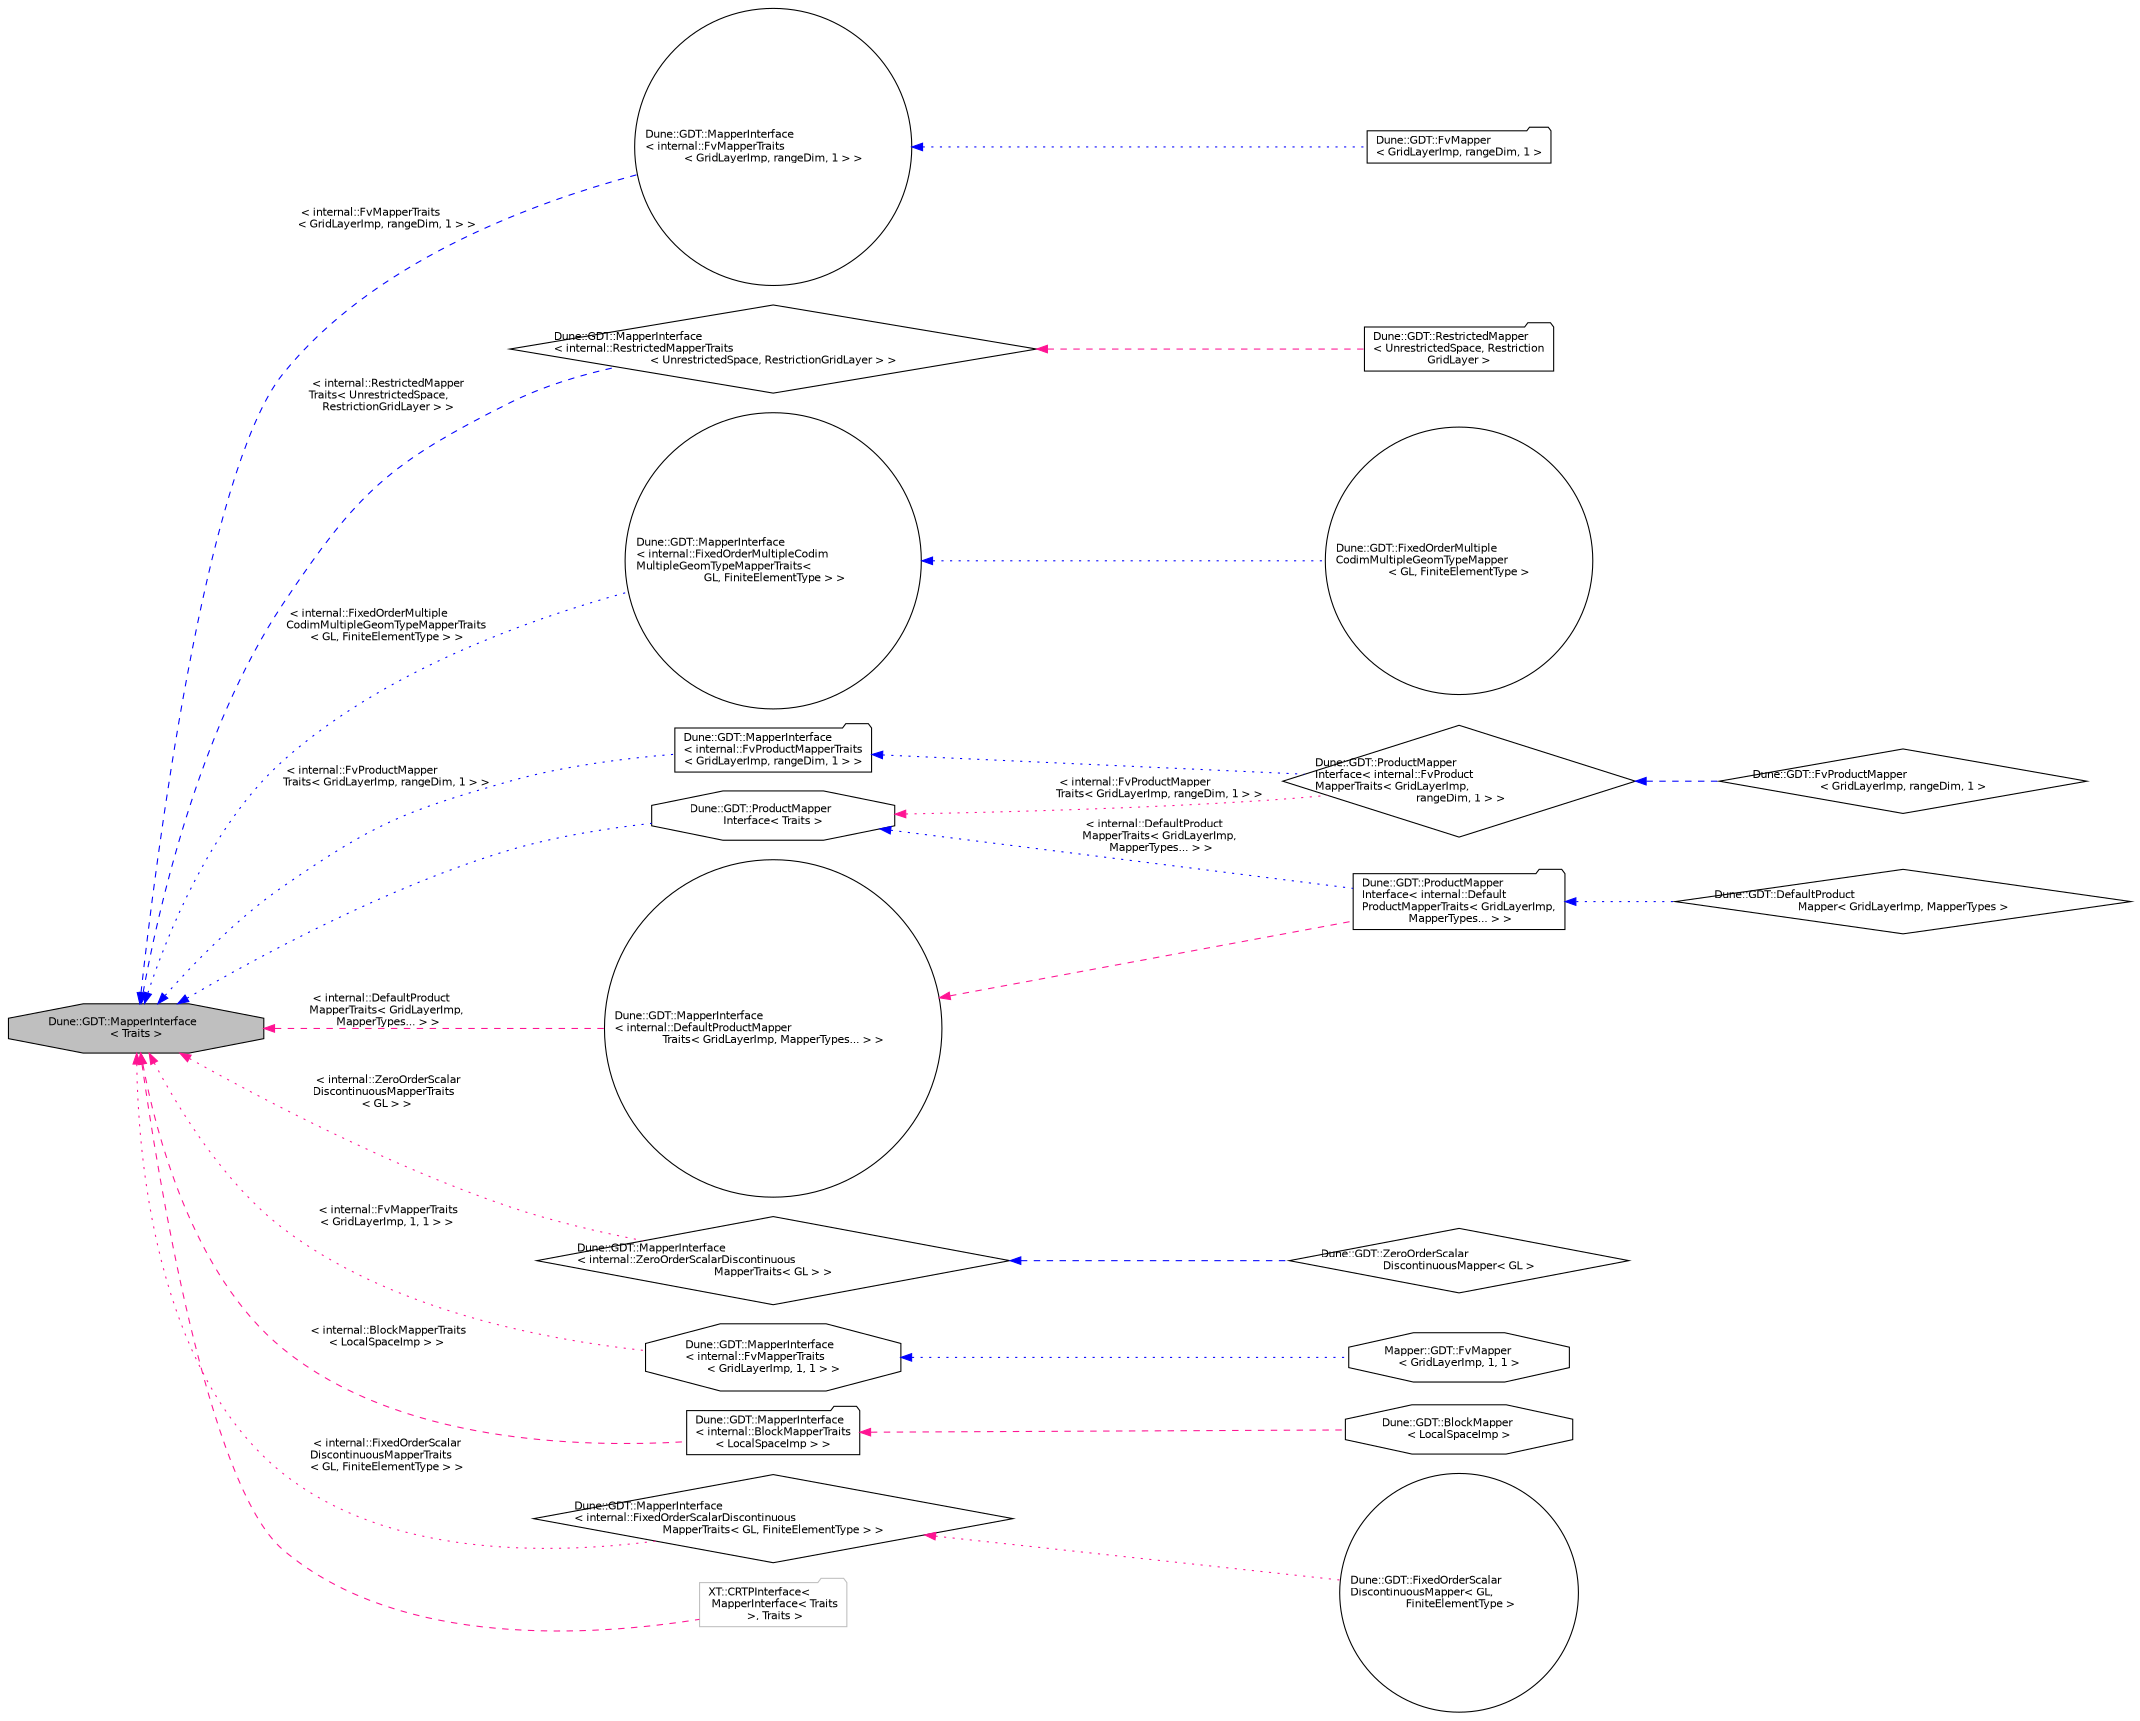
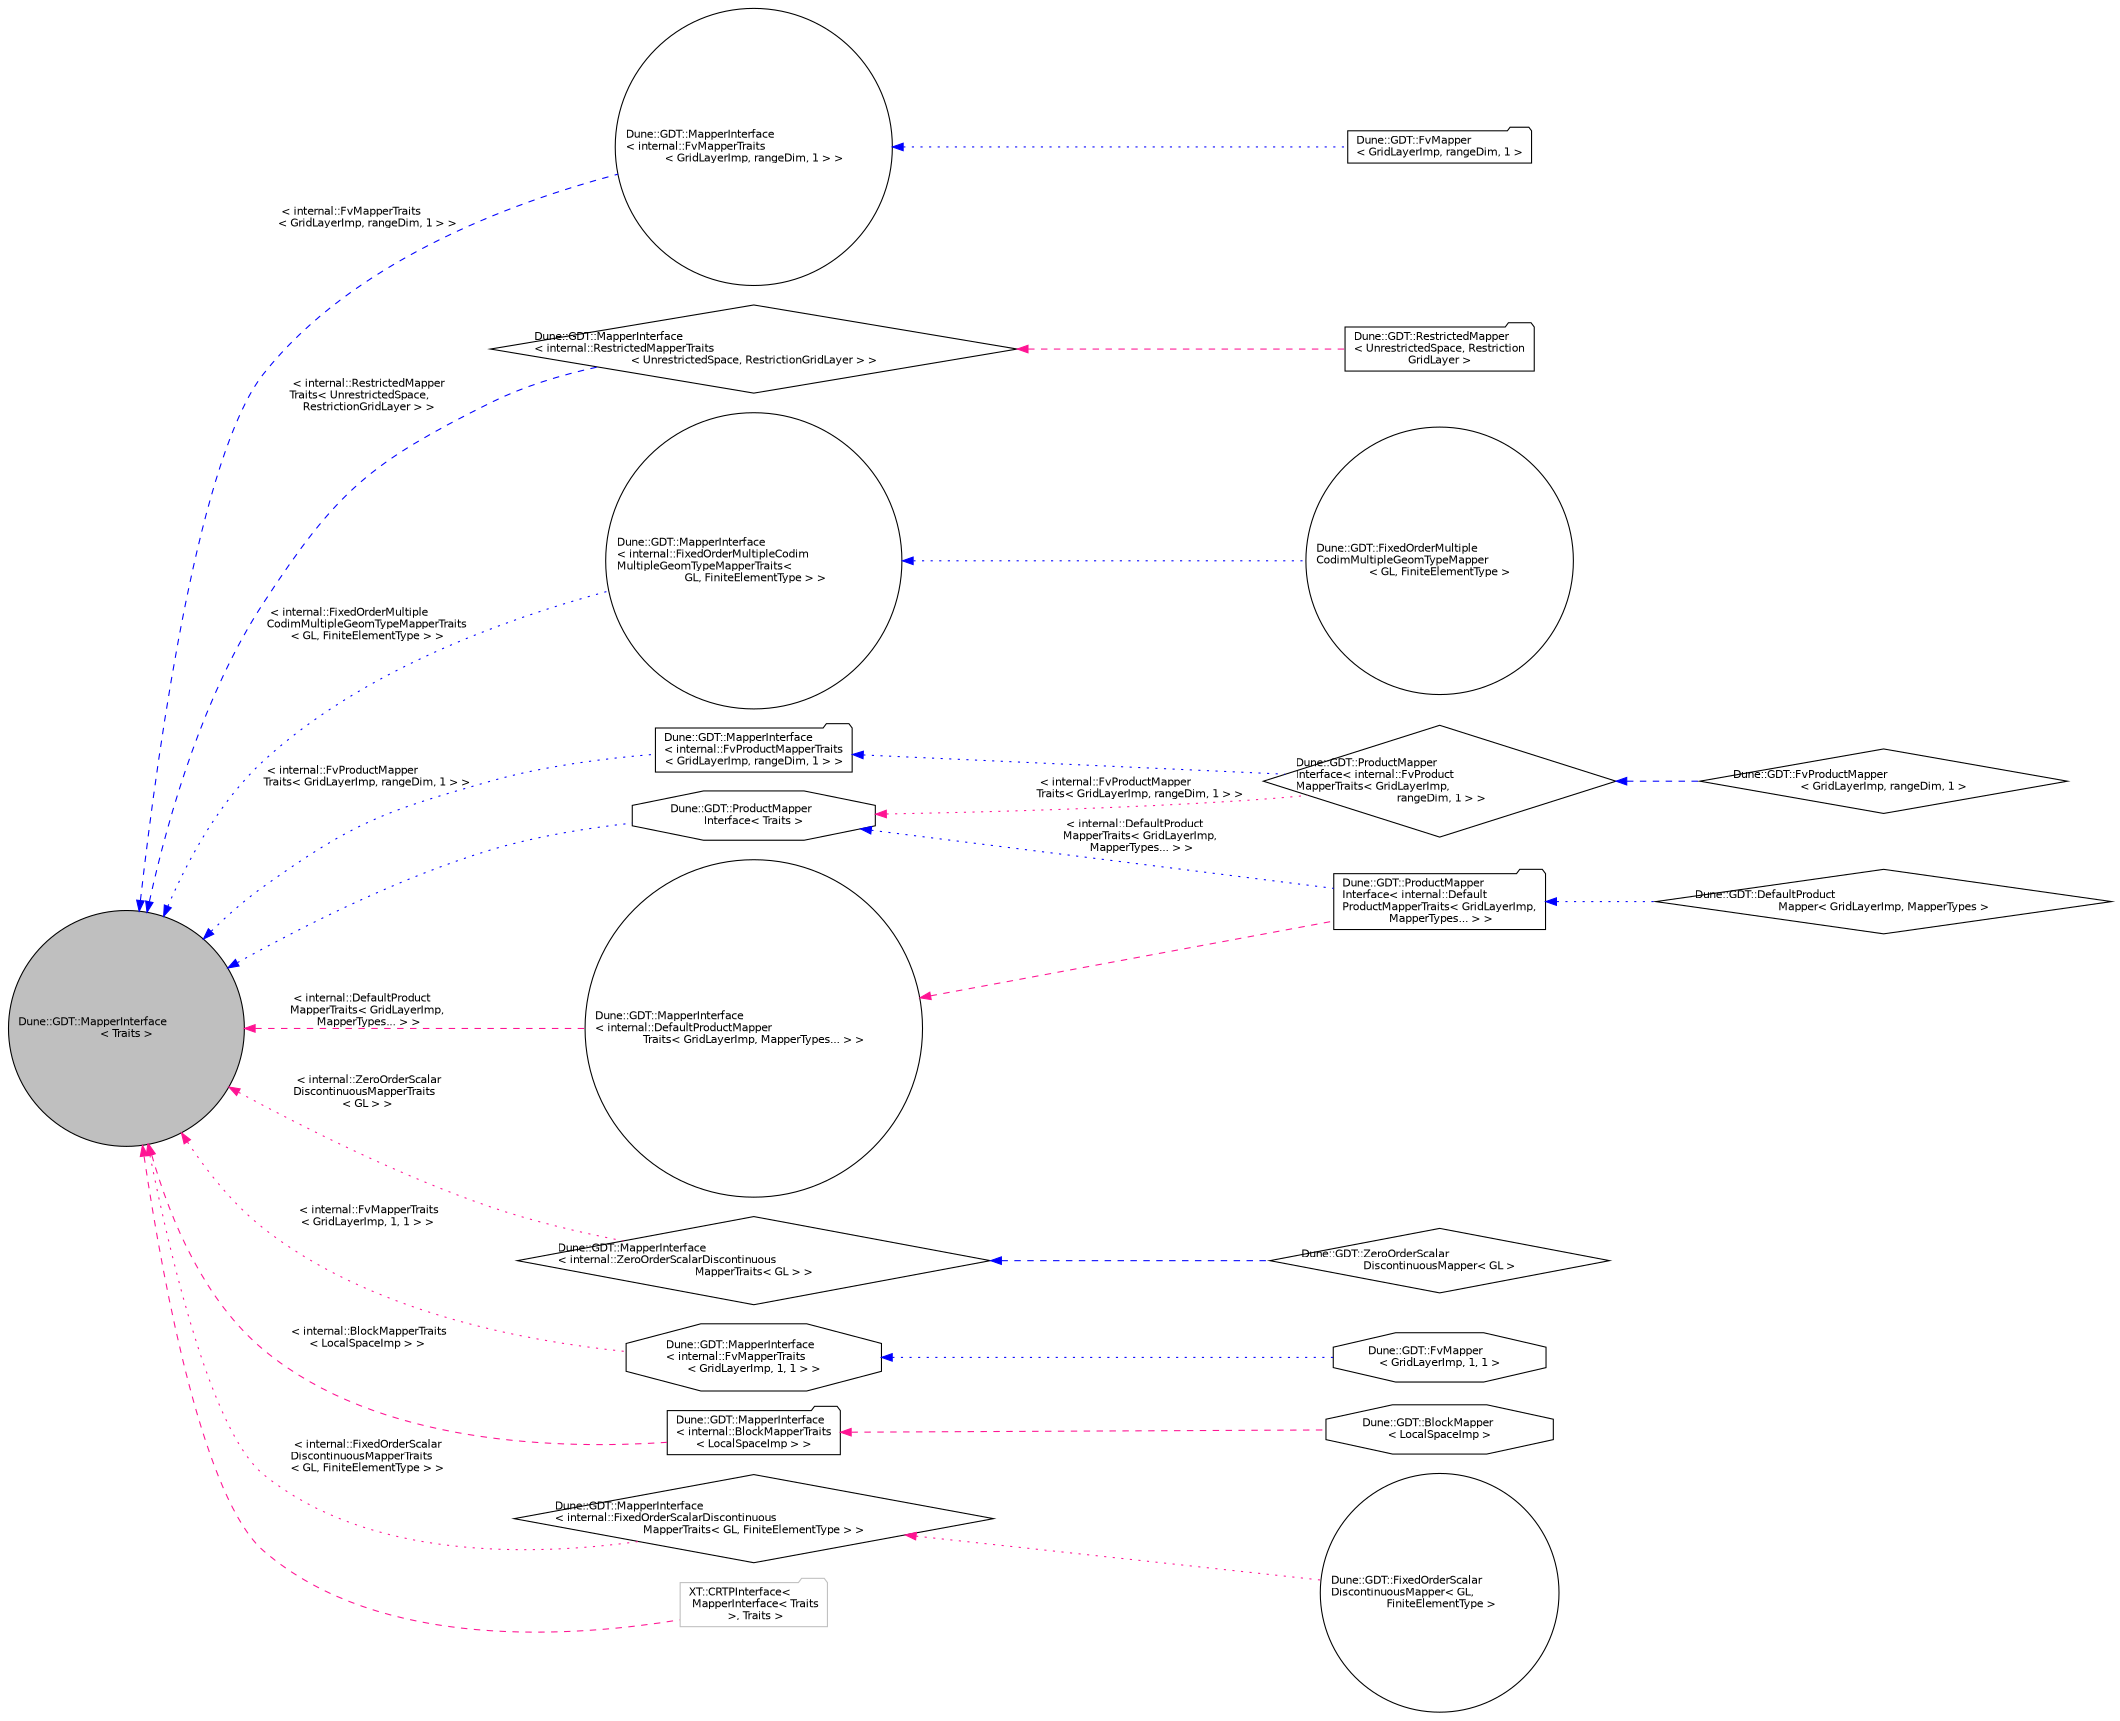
(136, 1028) -> (126, 1028)
(1459, 1357) -> (1440, 1357)
